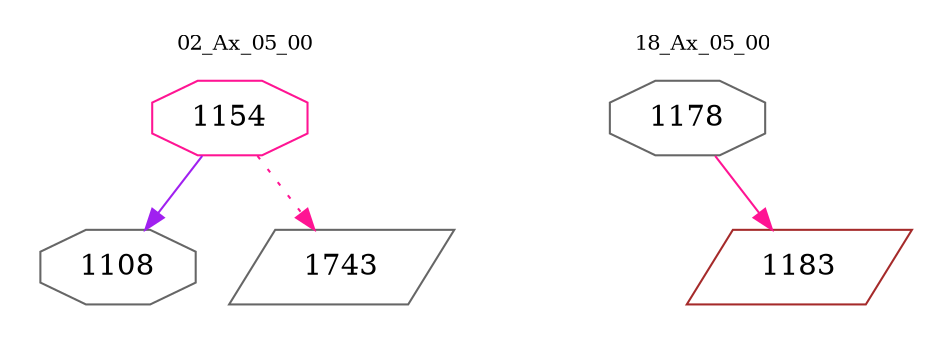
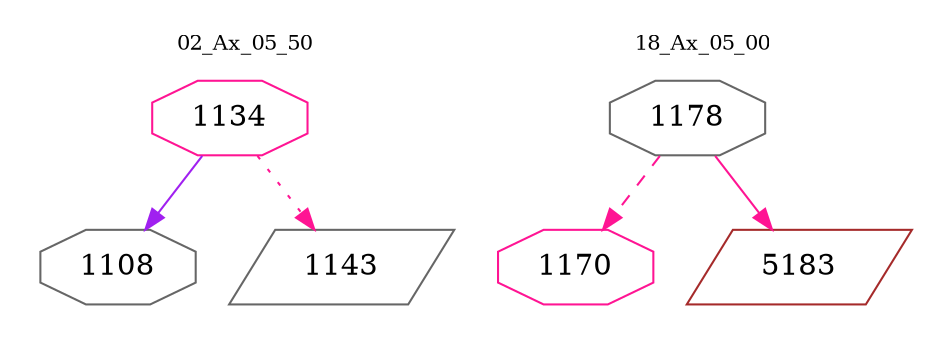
(245, 45) -> (245, 45)
(230, 118) -> (230, 118)
(342, 267) -> (342, 267)
none -> (576, 267)
(799, 267) -> (799, 267)
